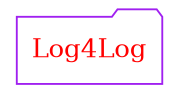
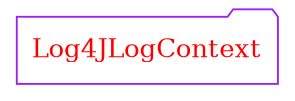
(90, 50) -> (147, 50)
